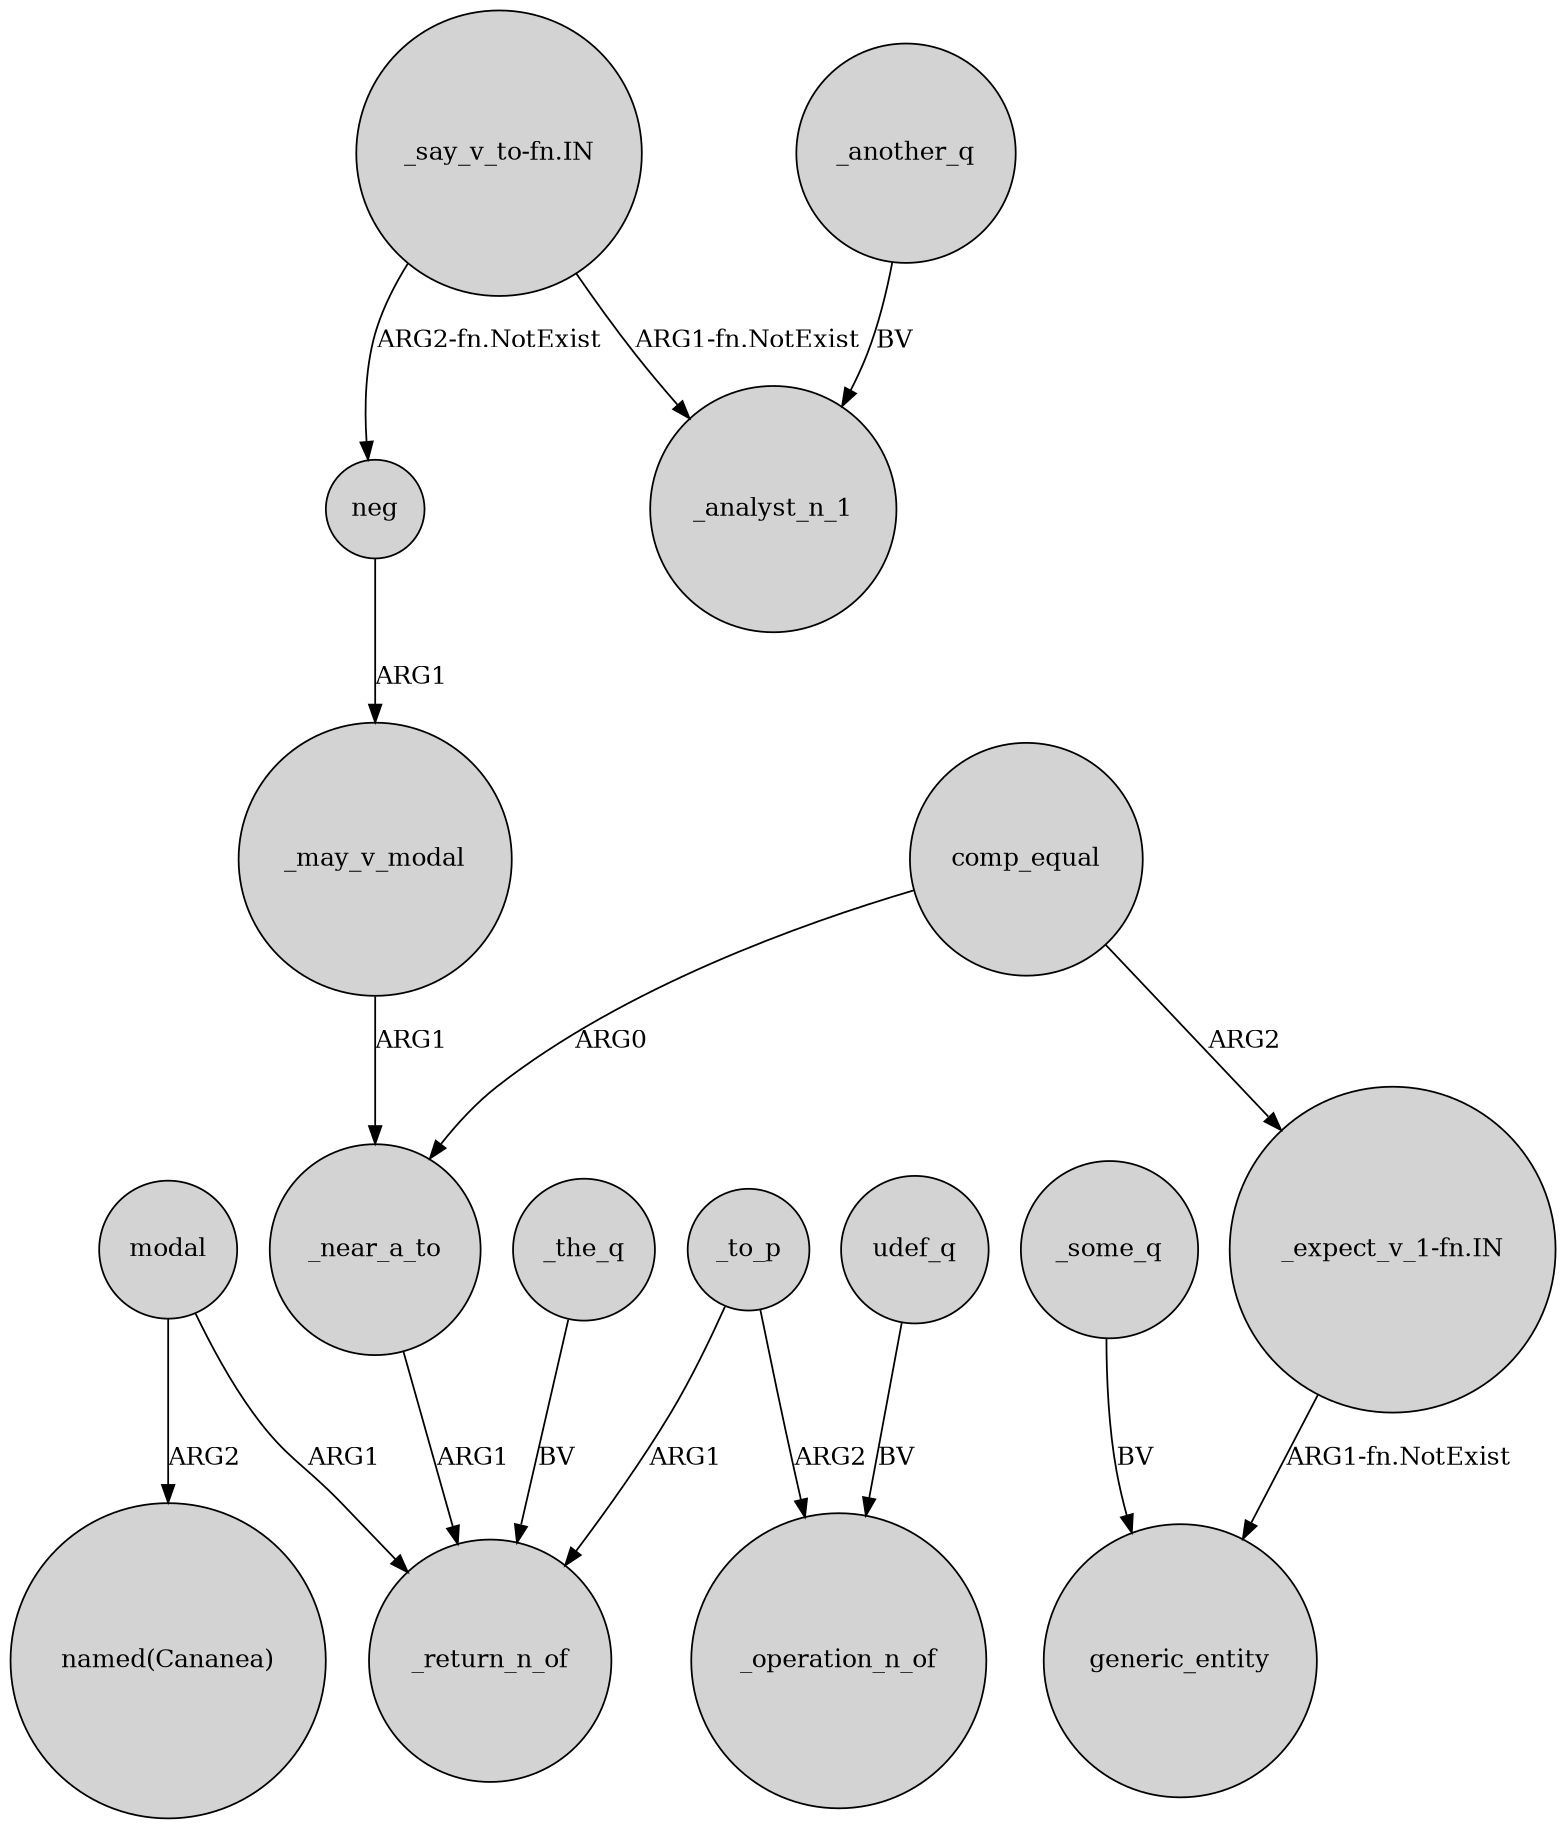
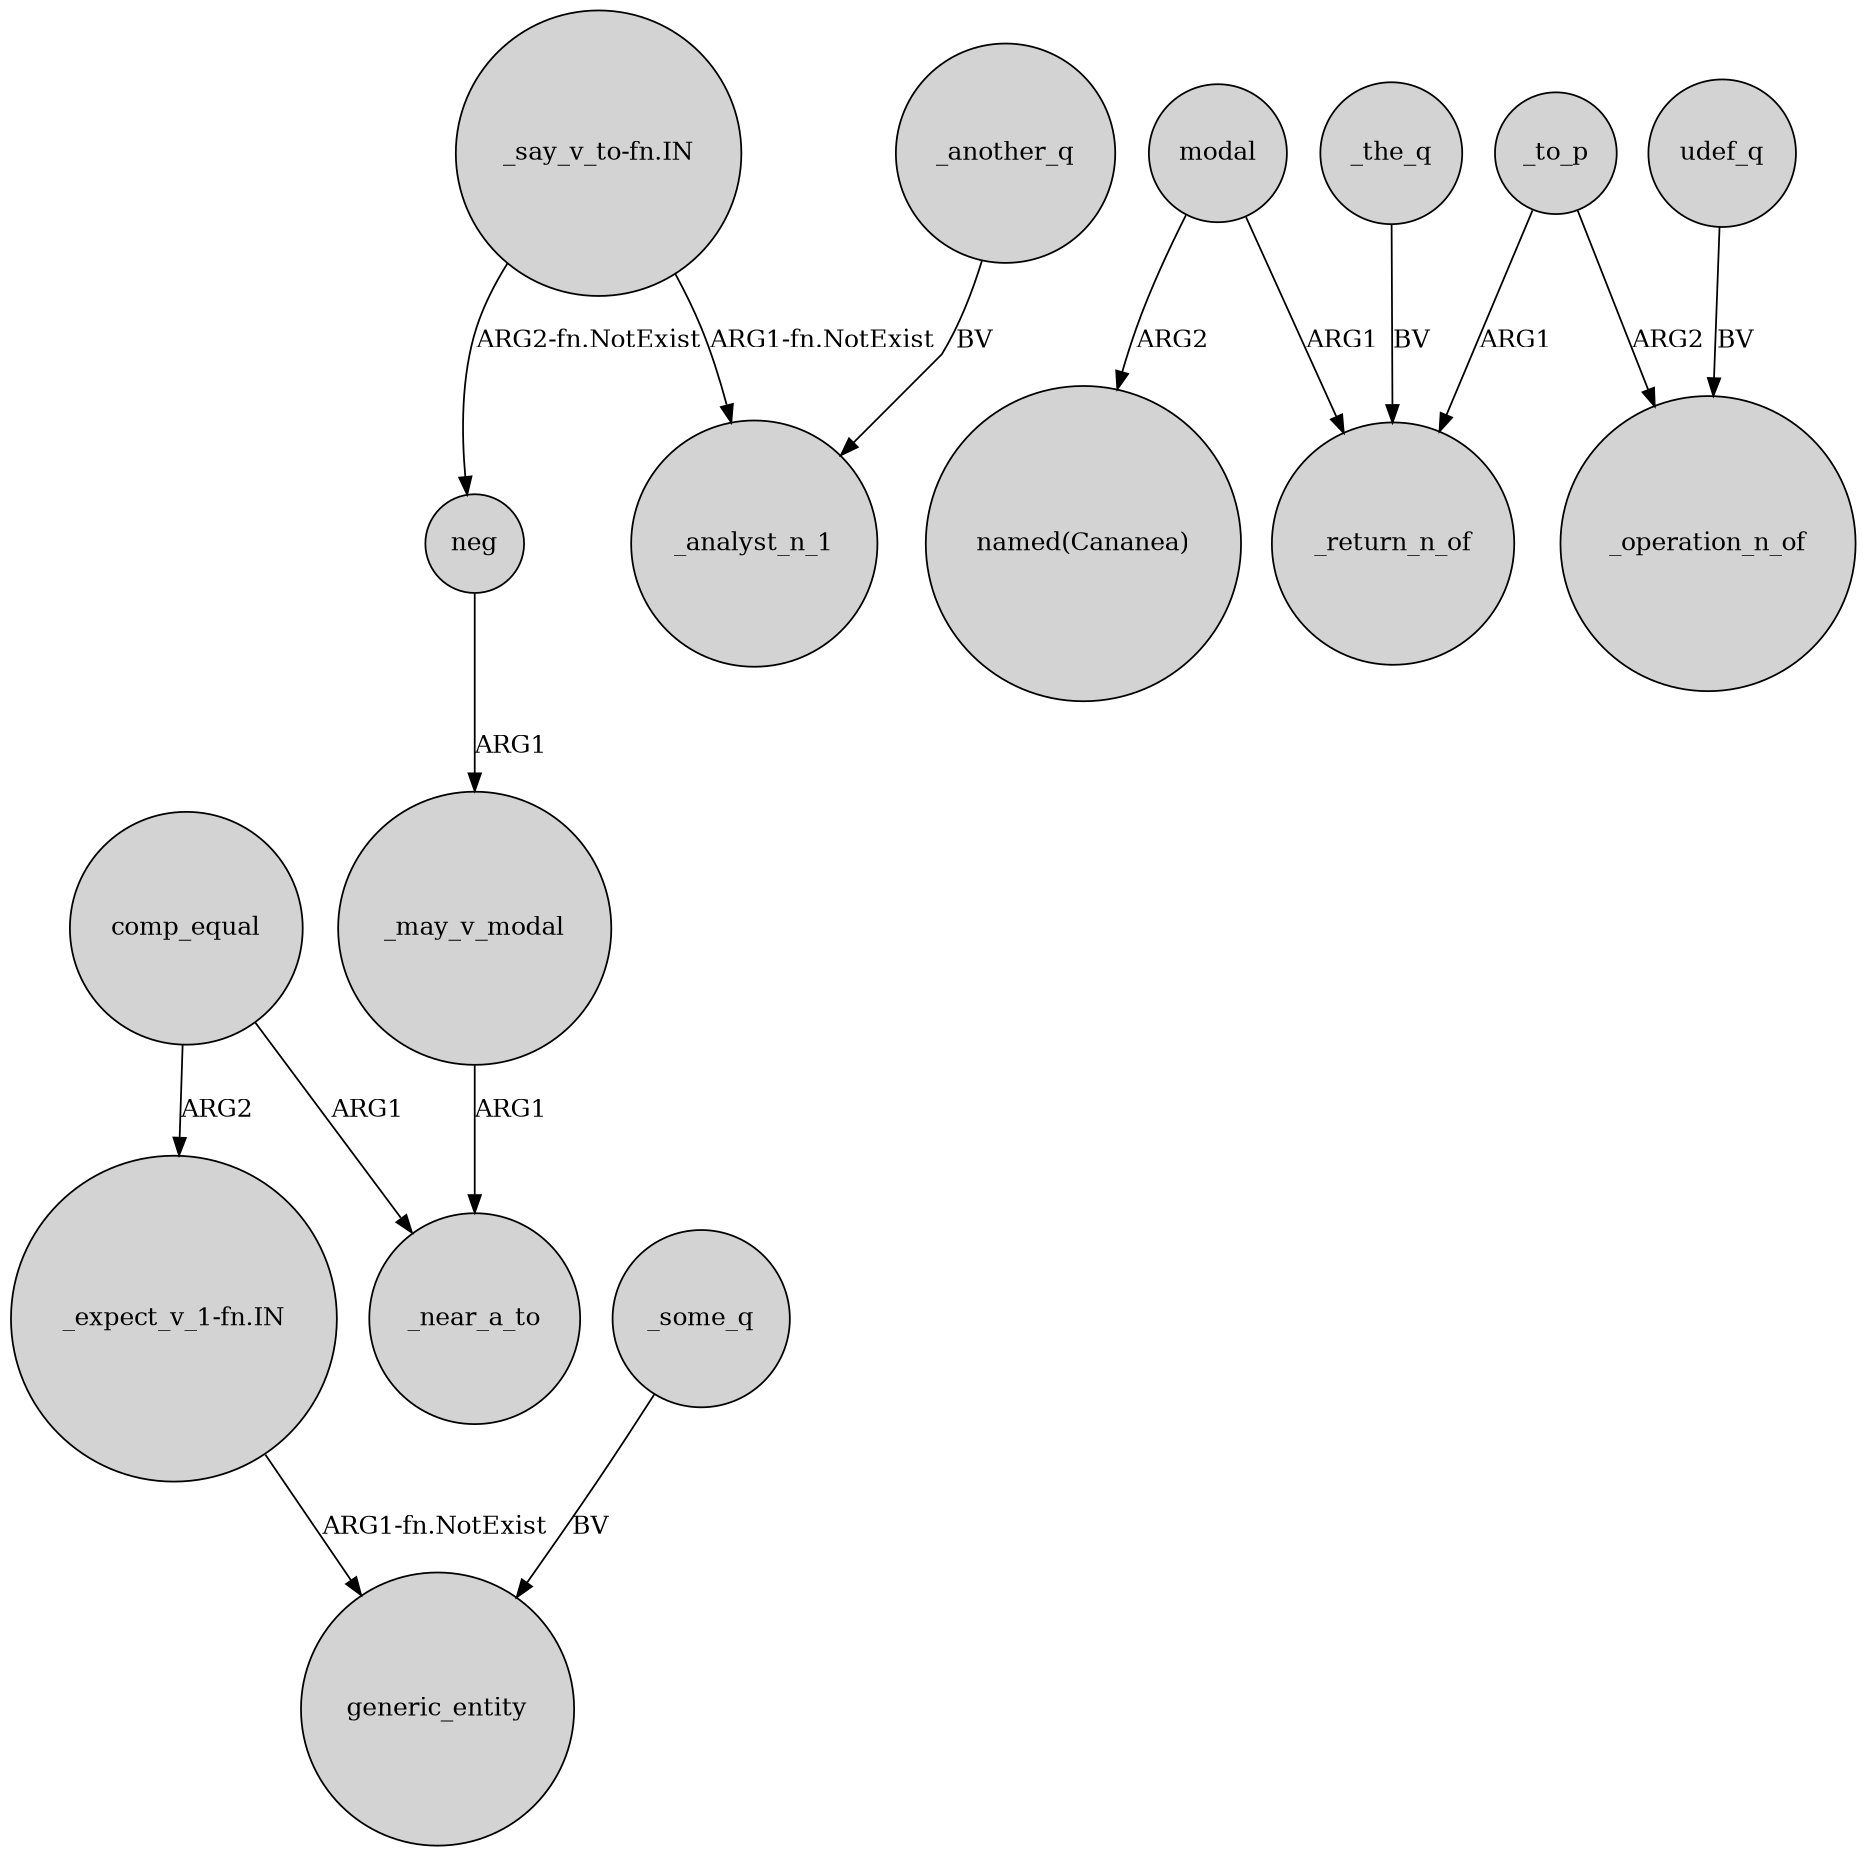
(611, 1041) -> (368, 1110)
(428, 1439) -> none
